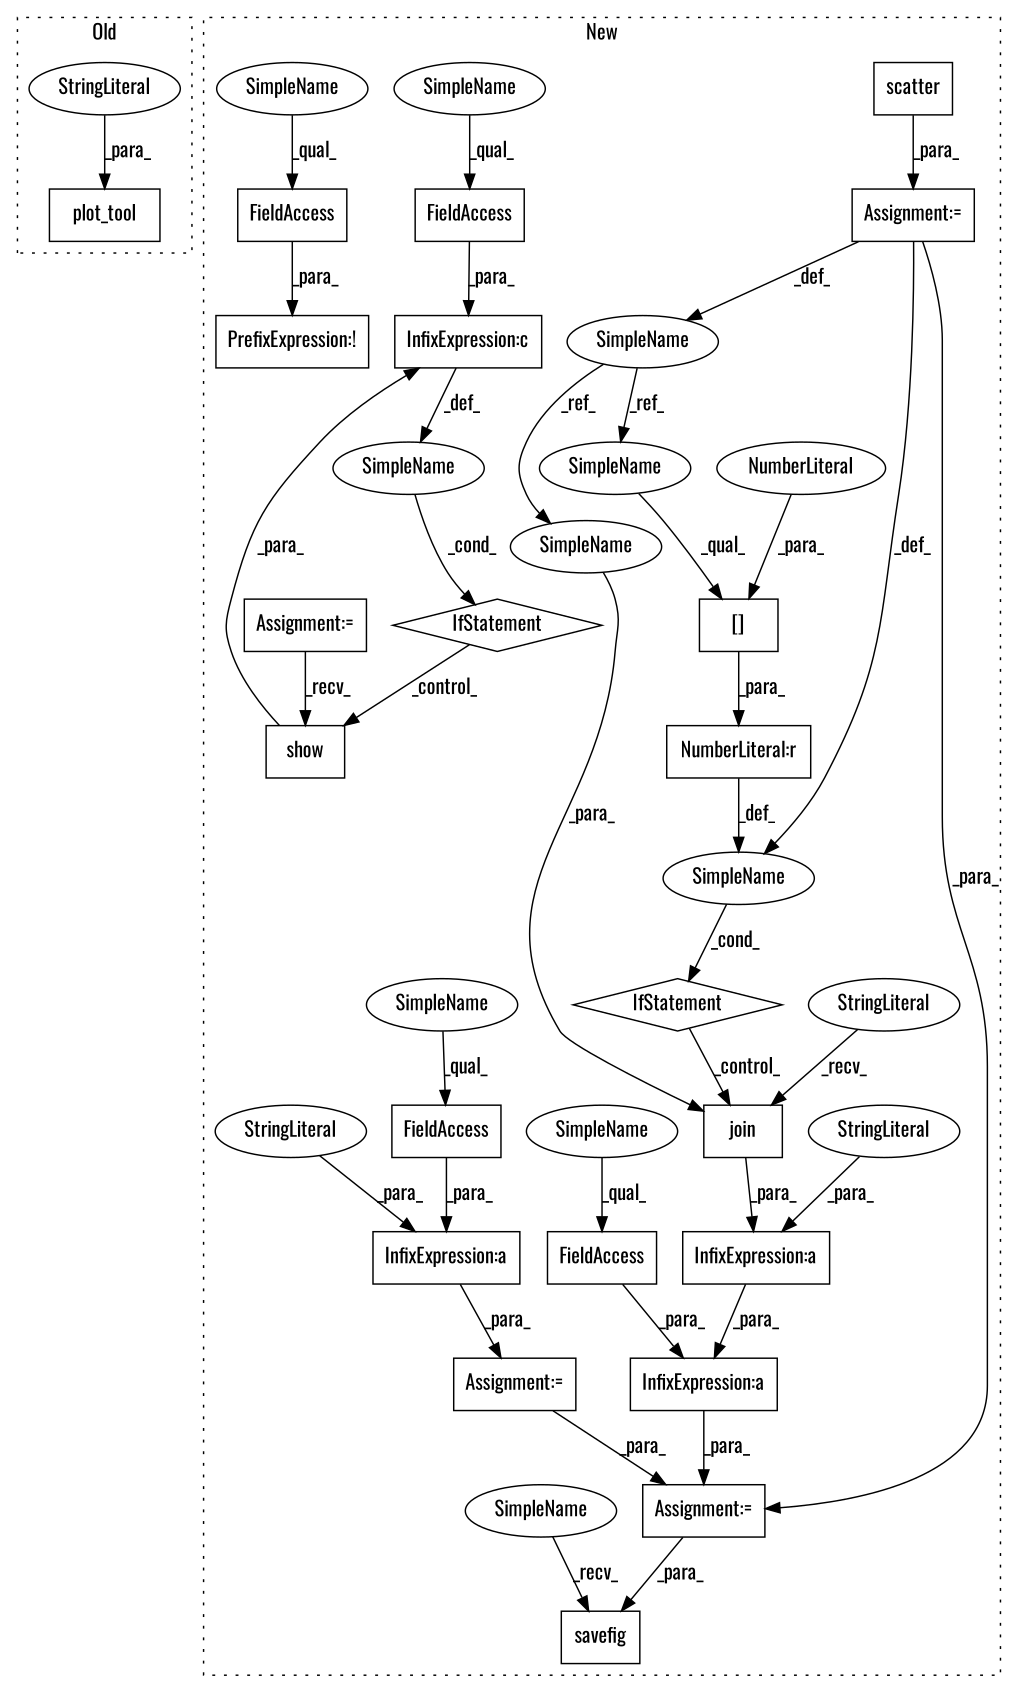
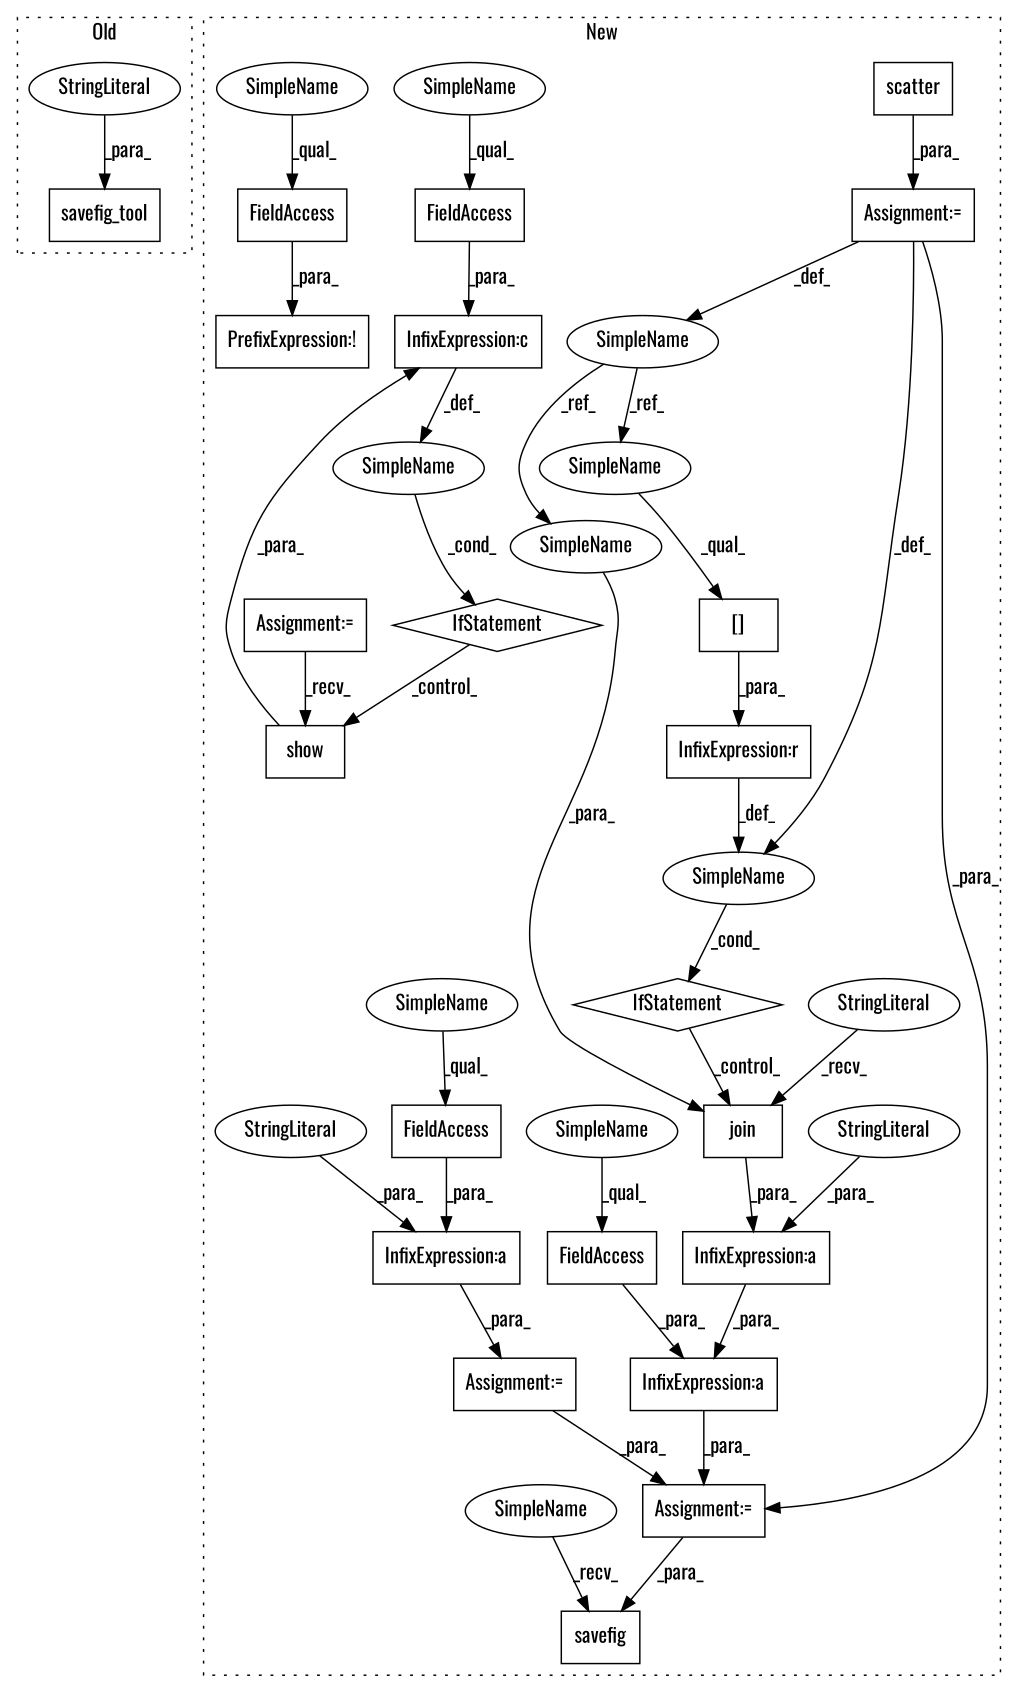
(105, 215) -> (105, 215)
(801, 468) -> none
(739, 752) -> (739, 752)
